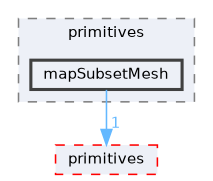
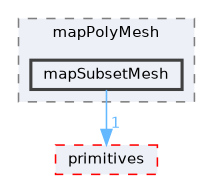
(106, 33) -> (106, 33)
